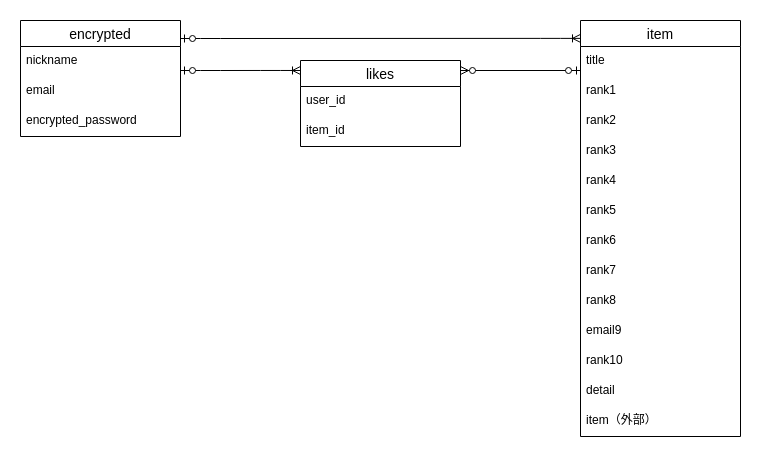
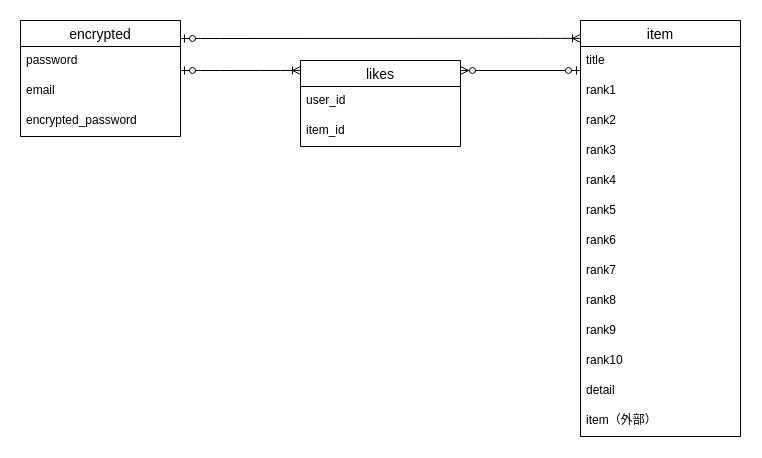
(51, 60) -> (53, 60)
(603, 330) -> (603, 330)
